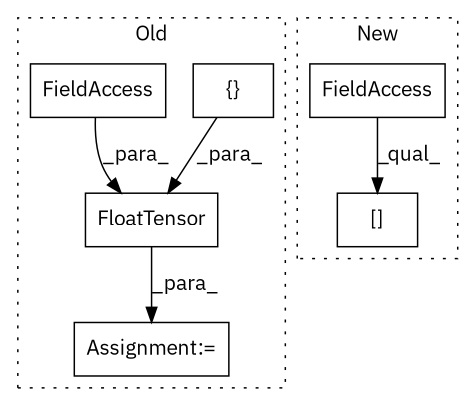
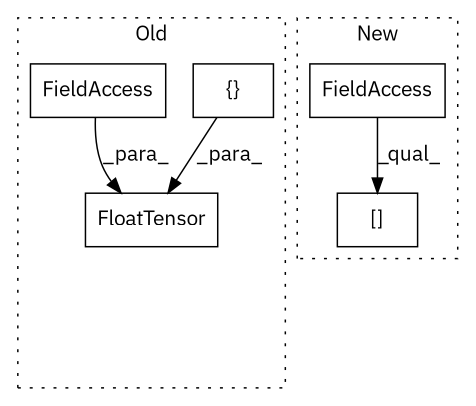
(152, 349) -> none
